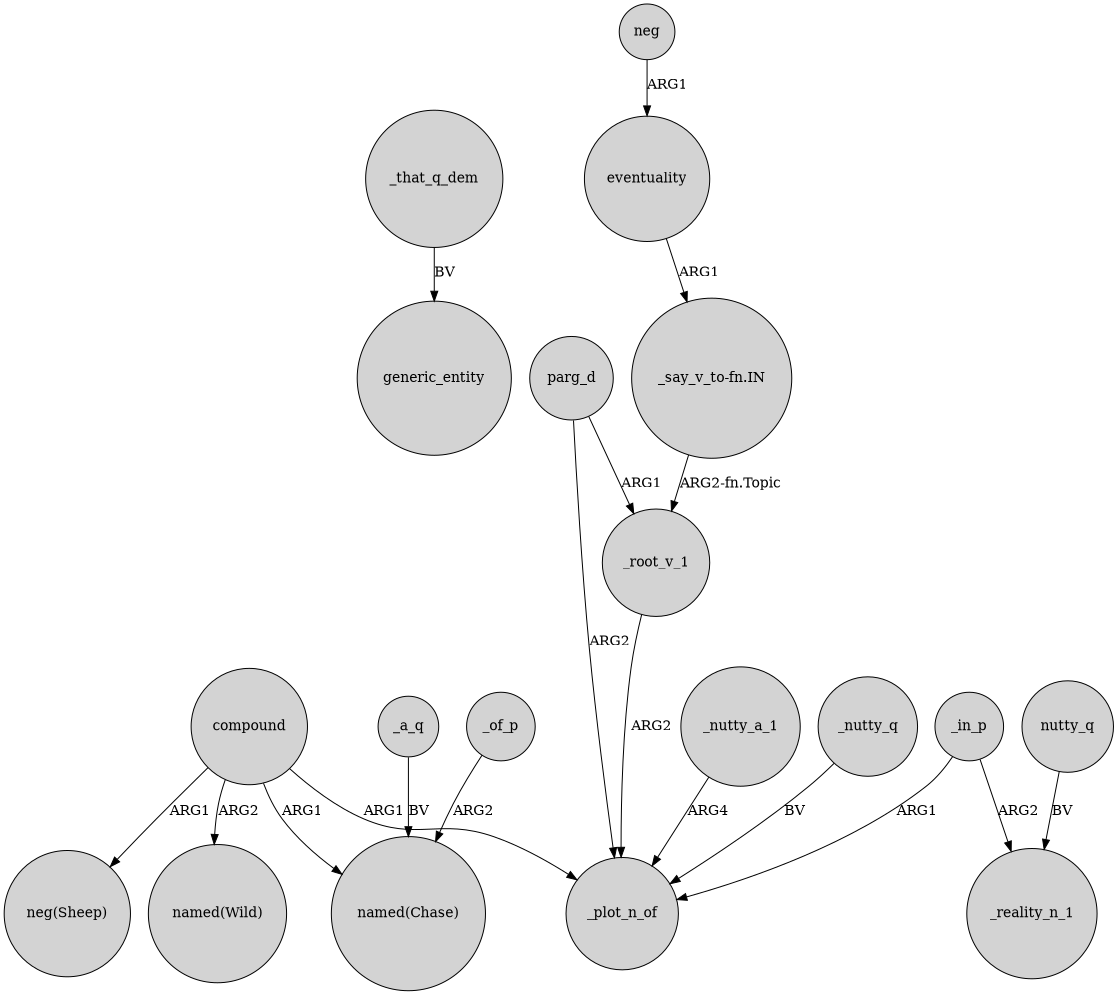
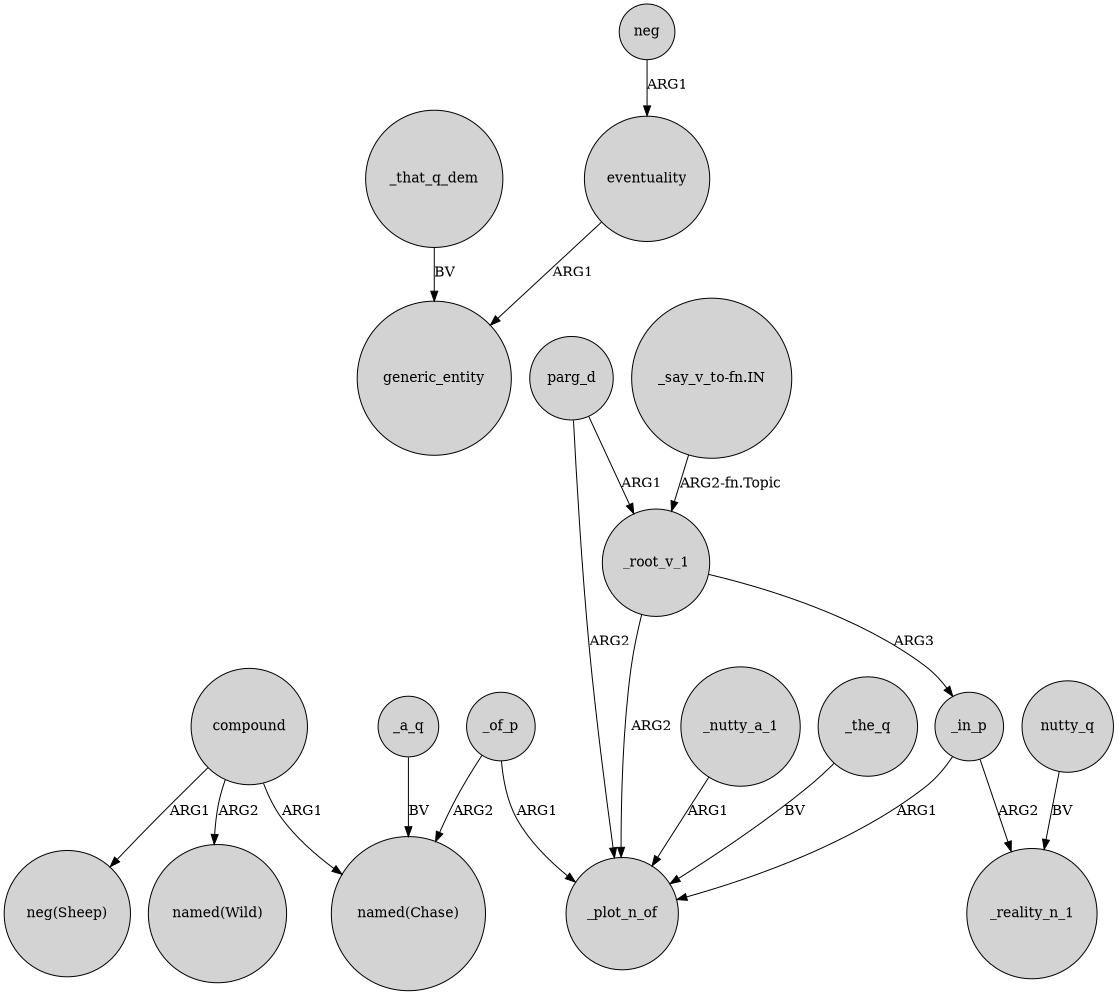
(675, 265) -> (550, 270)
none -> (836, 616)
(868, 727) -> (868, 727)
(708, 811) -> (708, 811)
(425, 829) -> (521, 826)
